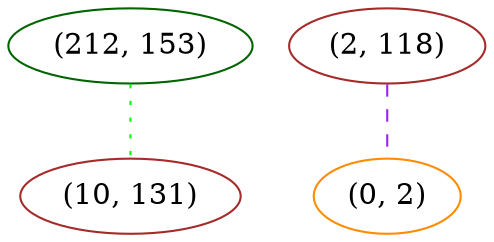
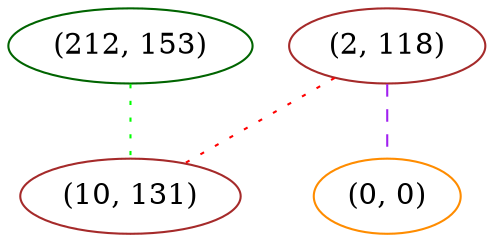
none -> (260, 121)
(387, 196) -> (387, 196)
